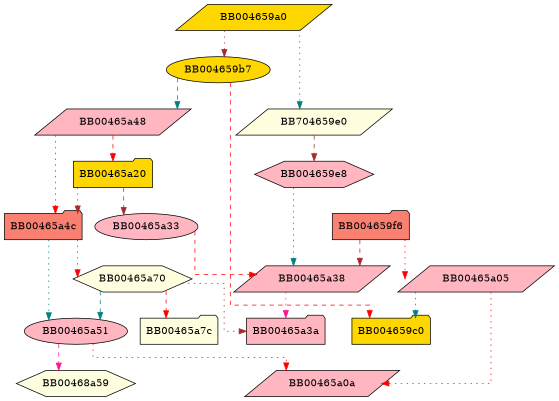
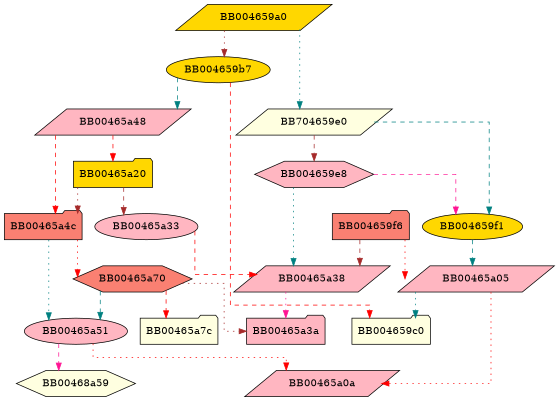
(55, 171) -> (55, 171)
none -> (473, 227)
(133, 279) -> (133, 279)
(391, 331) -> (391, 331)
